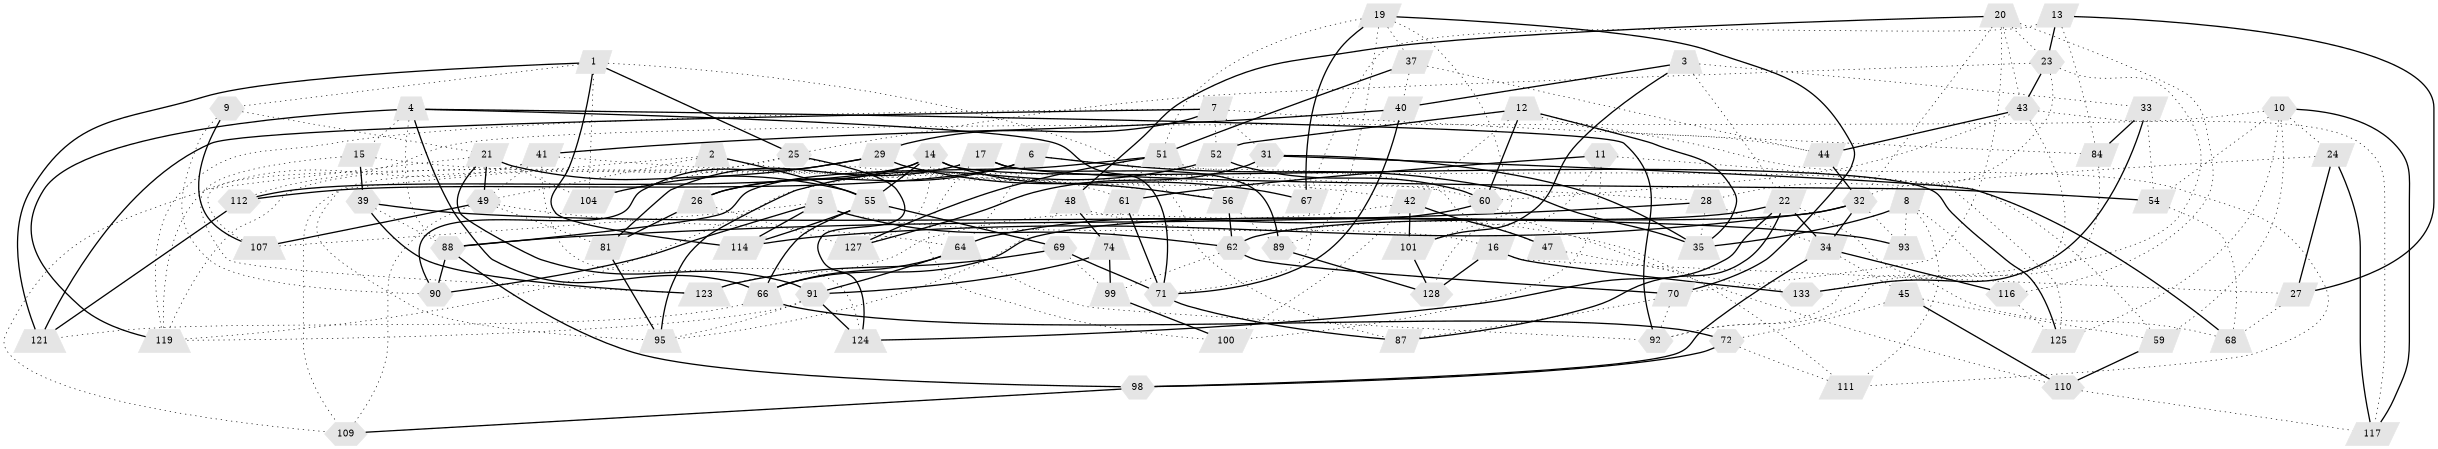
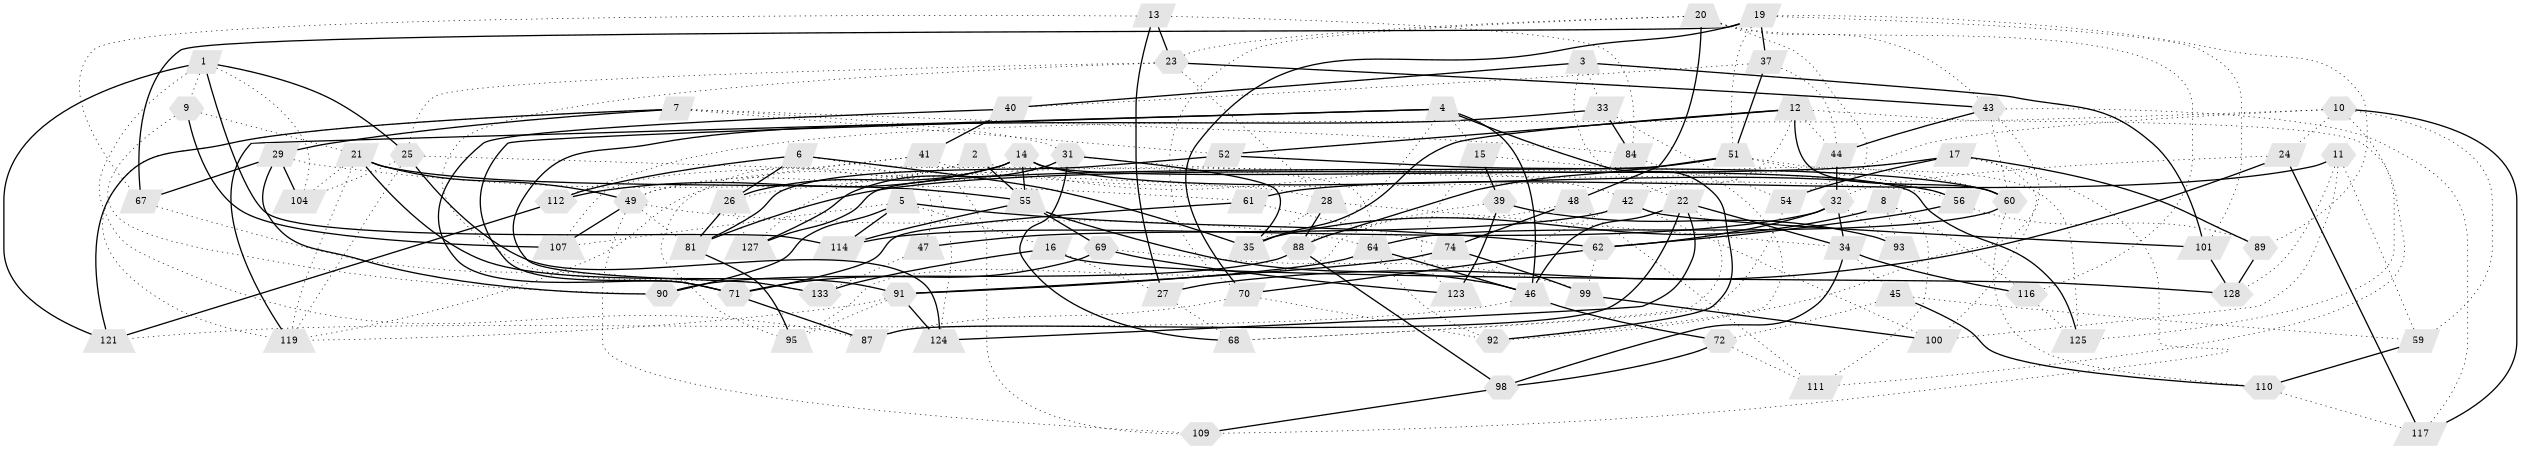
(1396, 39) -> (1764, 43)
(892, 173) -> (951, 170)
(763, 294) -> (1531, 294)
